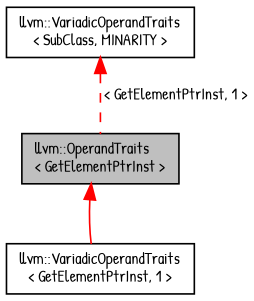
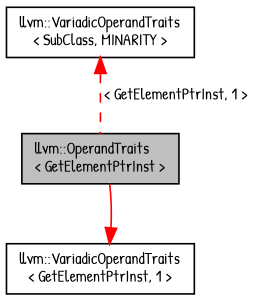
(90, 222) -> (111, 206)
